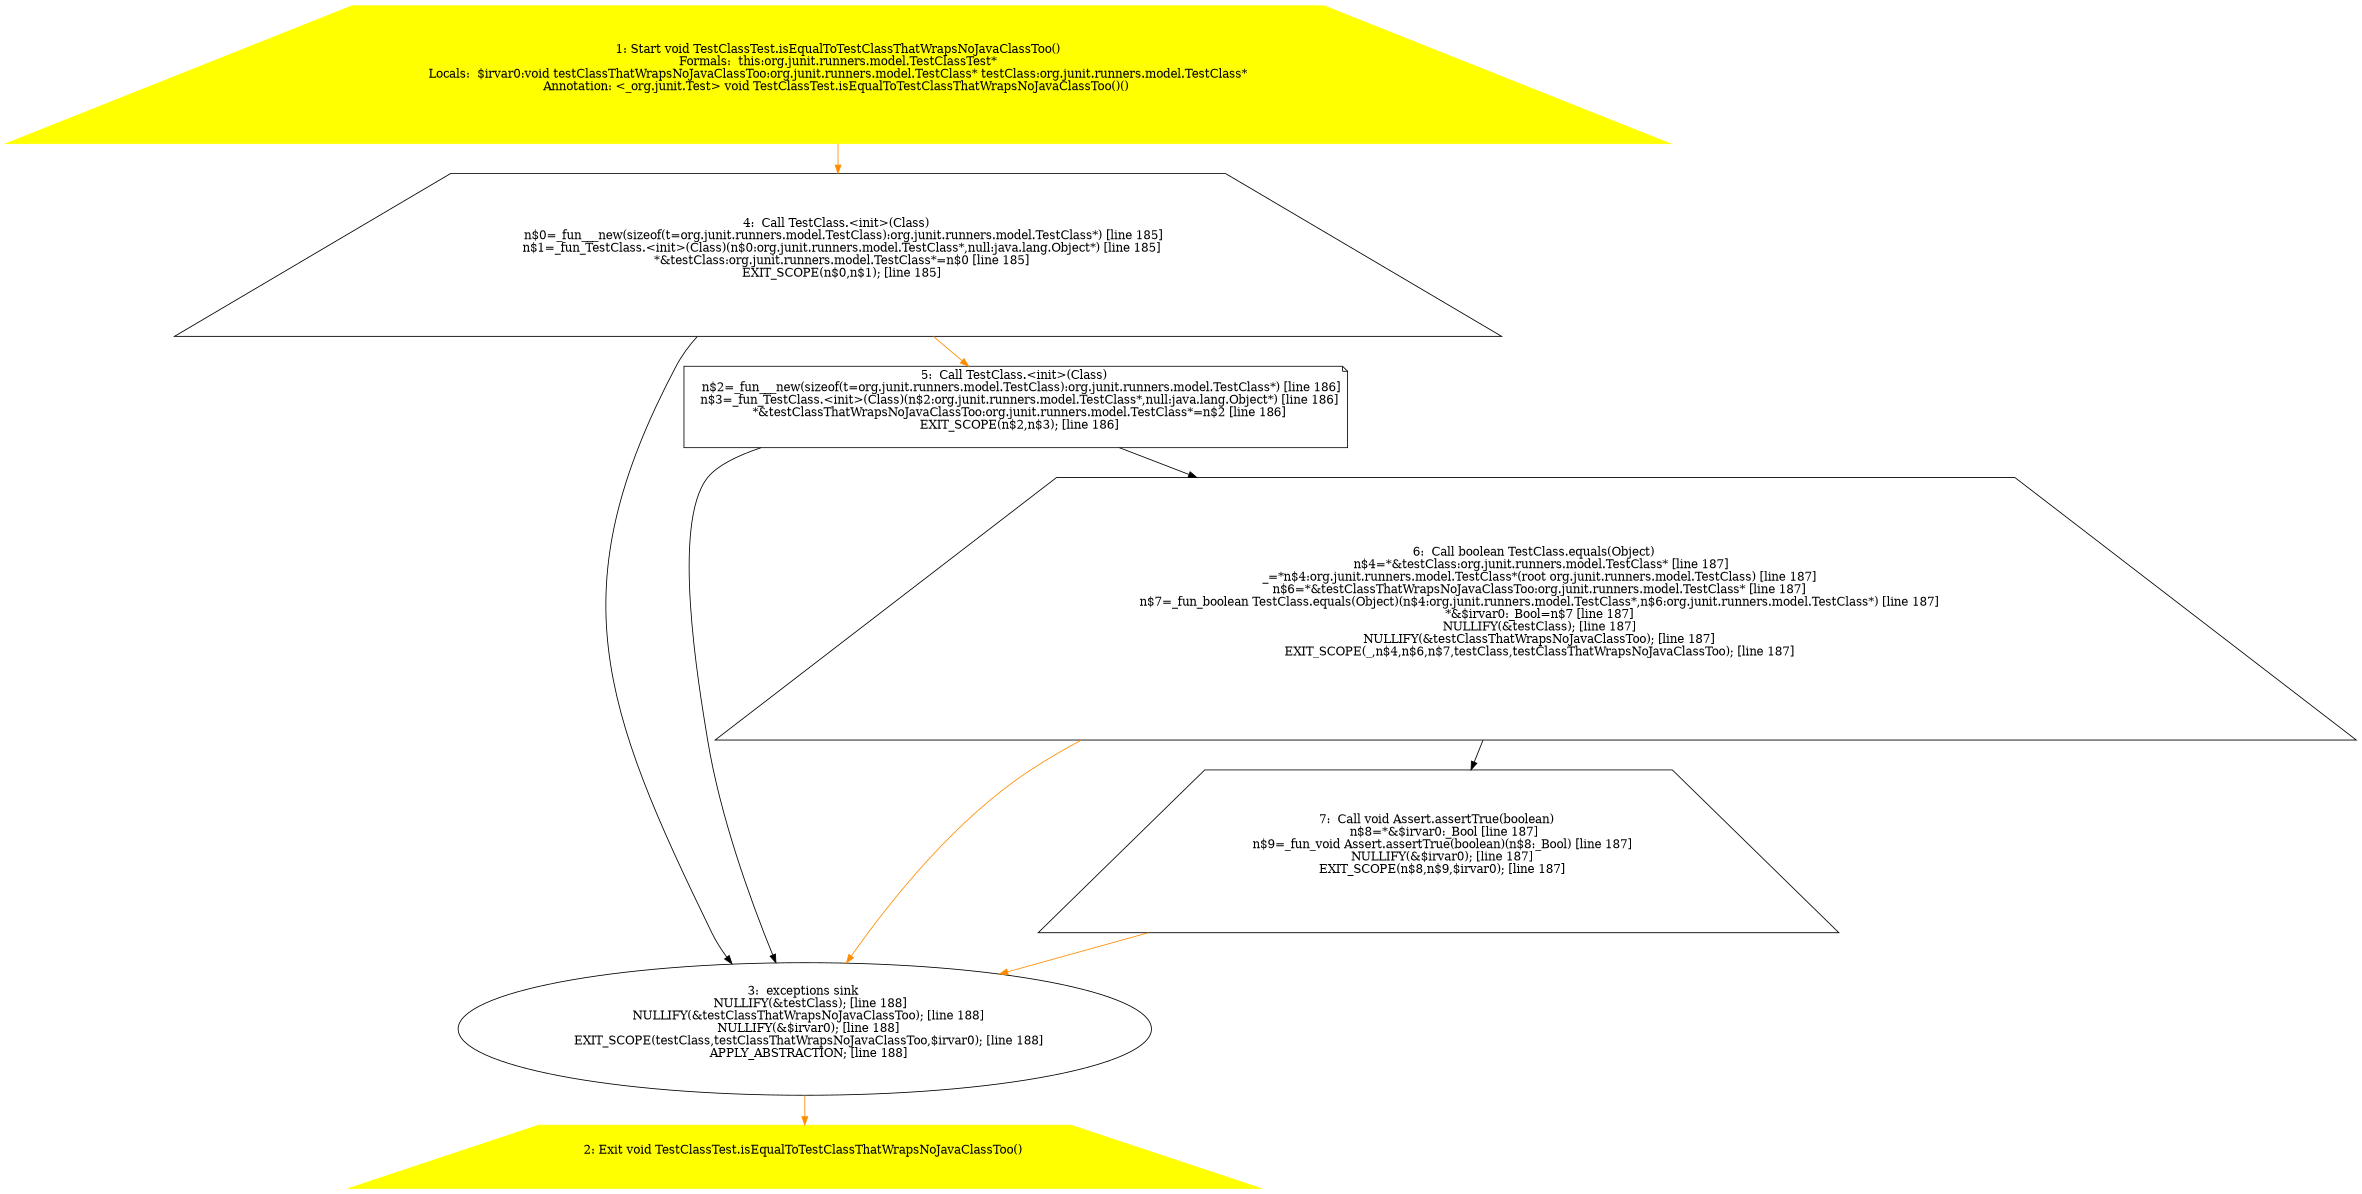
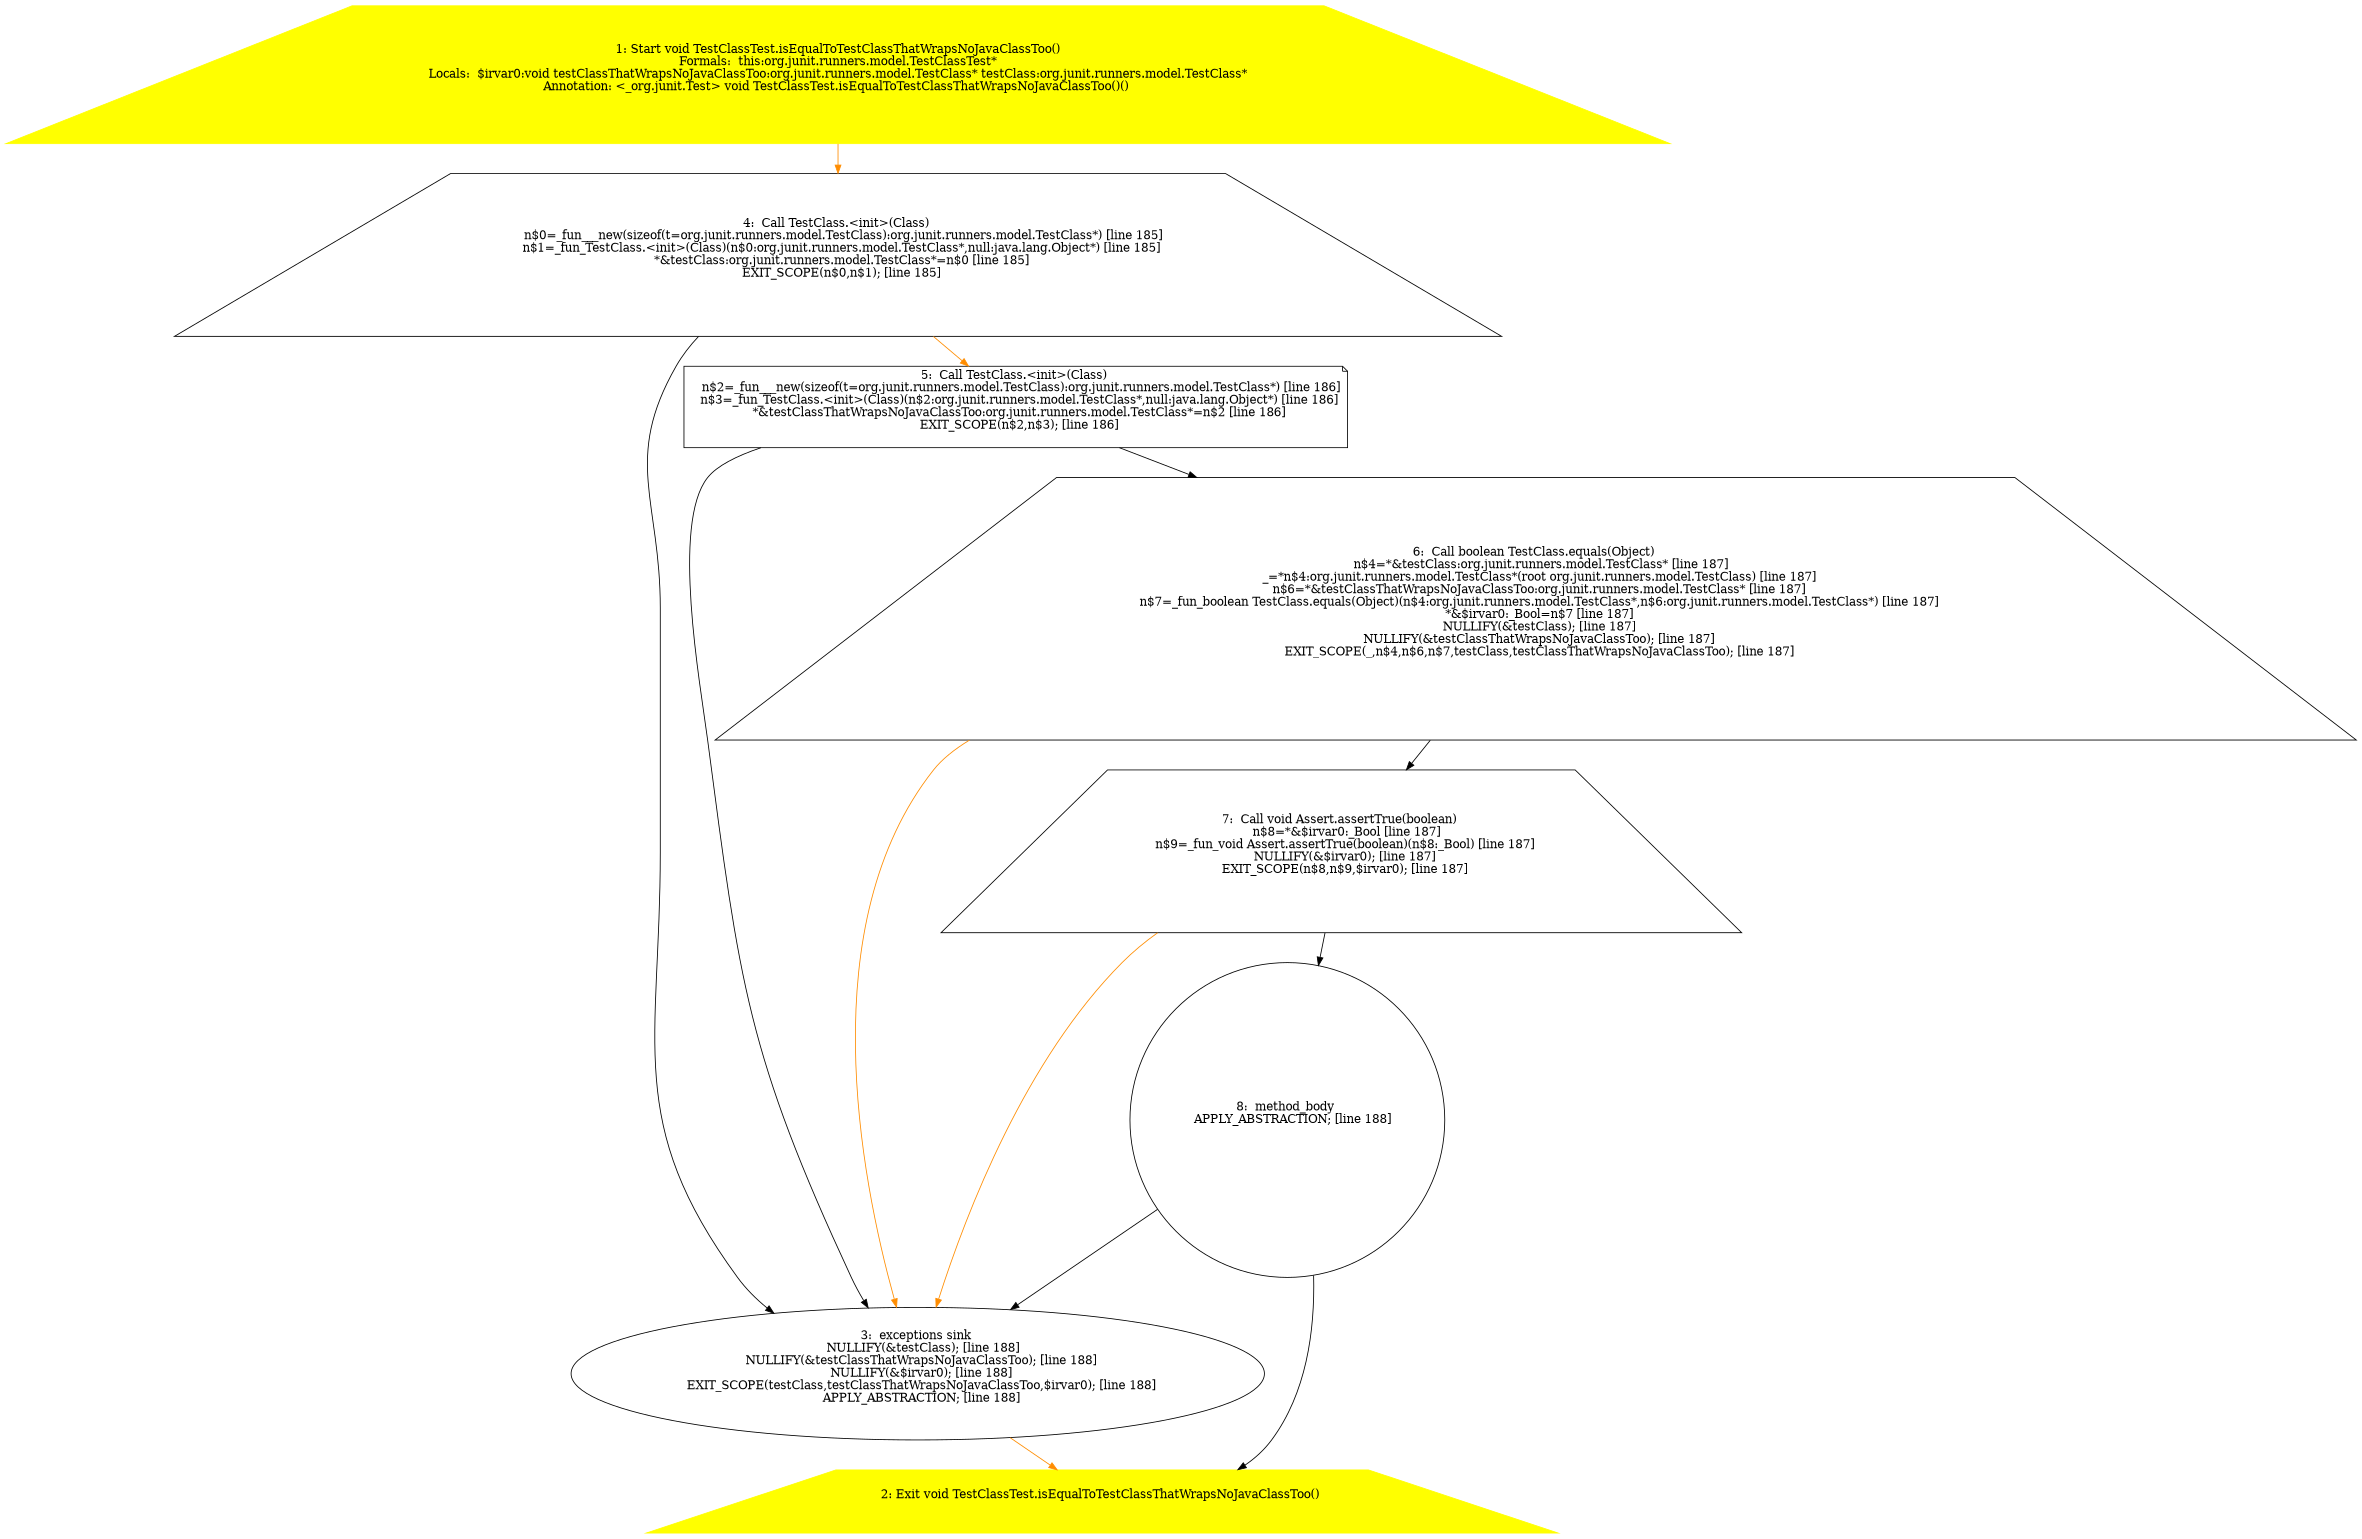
none -> (1287, 1120)
